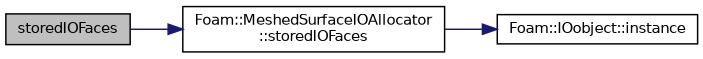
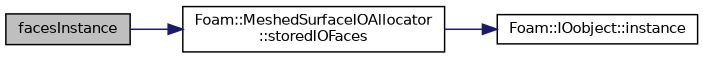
(68, 29) -> (68, 29)
